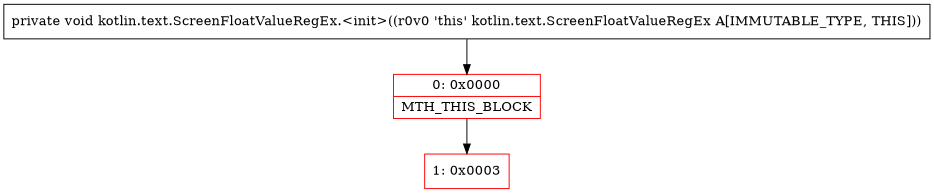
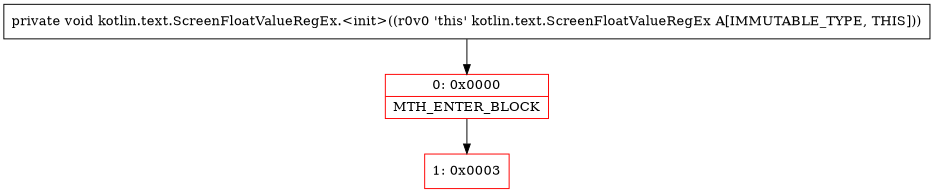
(467, 107) -> (467, 107)
